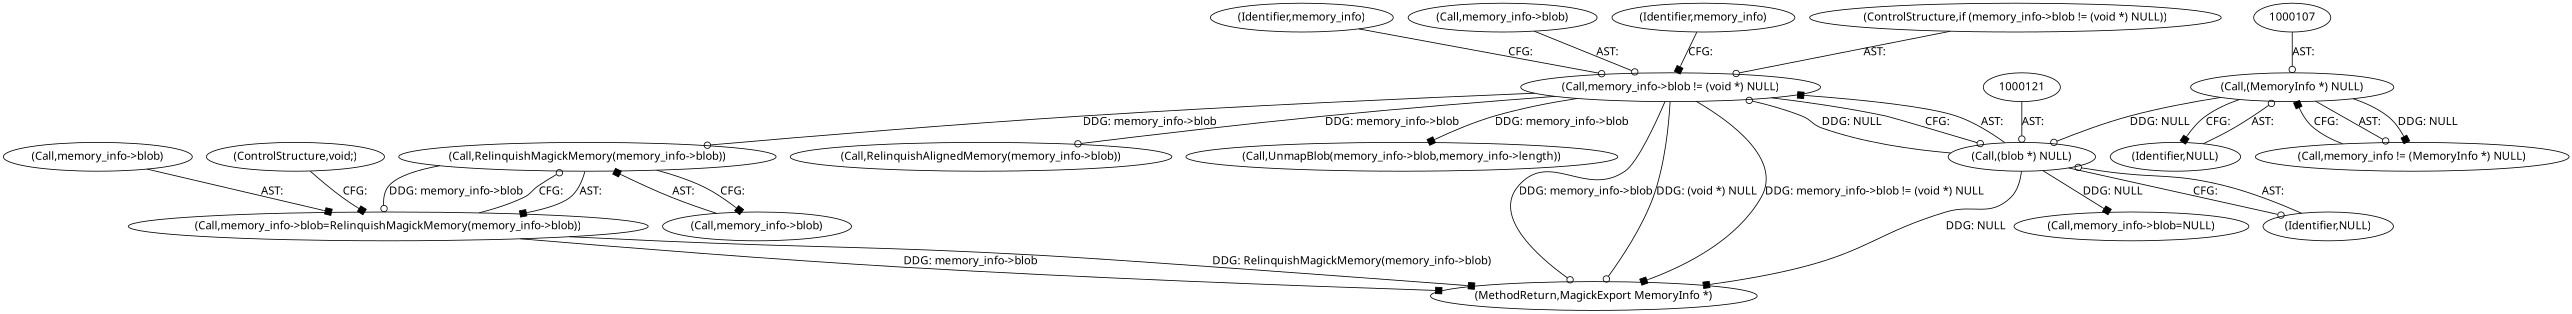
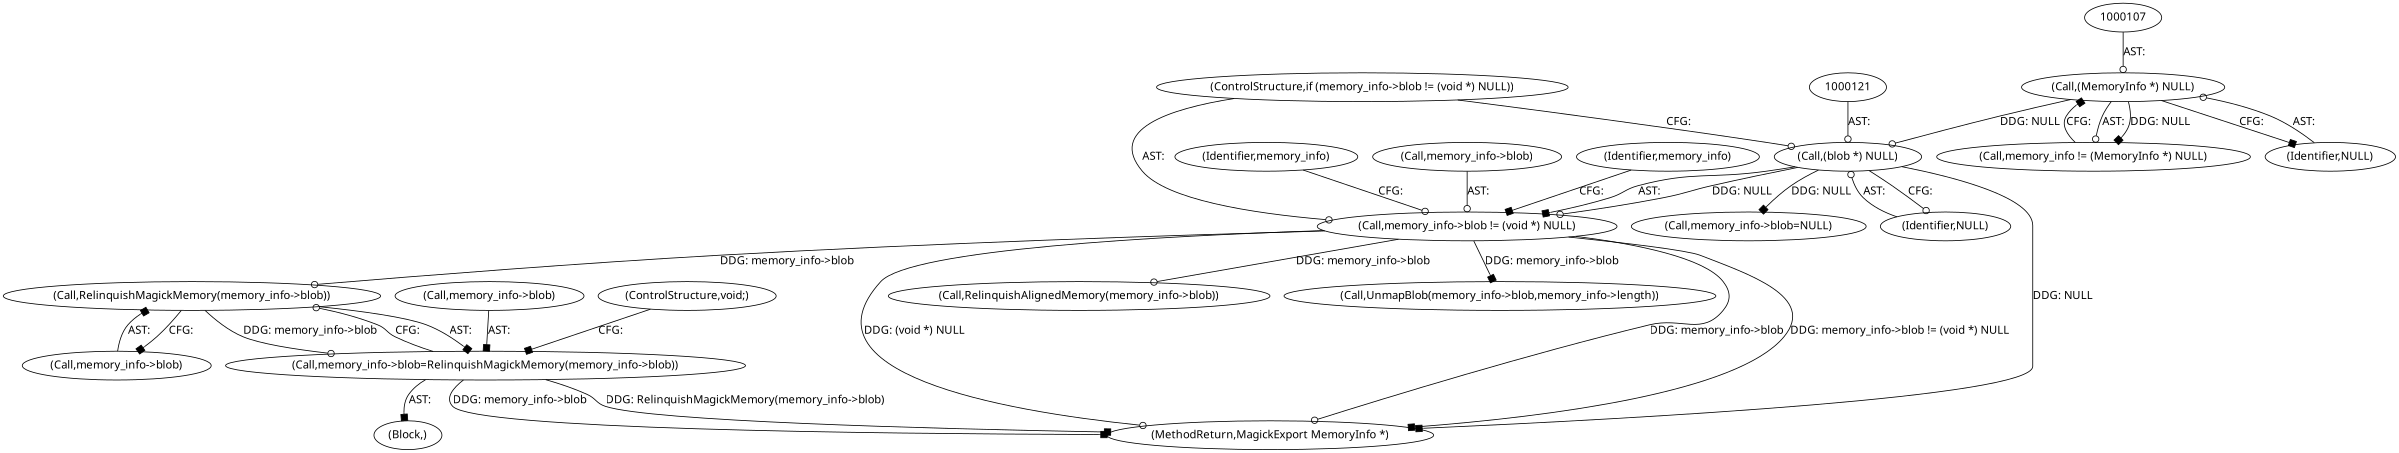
(1876, 114) -> (1623, 122)
none -> (408, 435)
